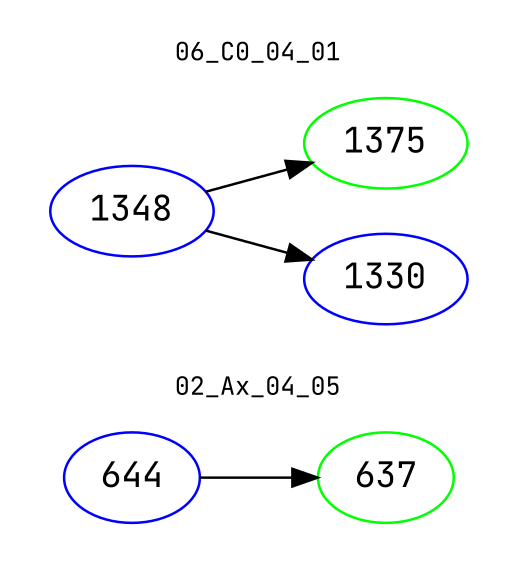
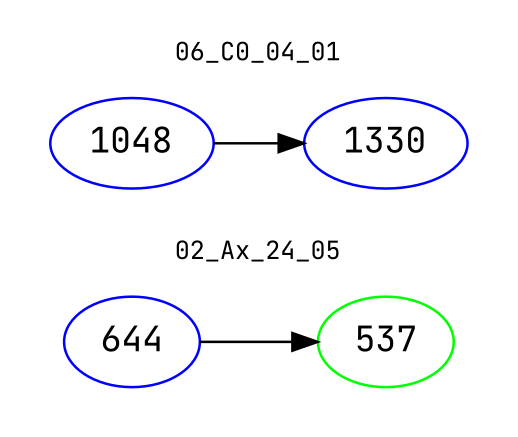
(386, 143) -> none
(132, 211) -> (132, 143)
(259, 388) -> (259, 253)
(386, 478) -> (386, 342)
